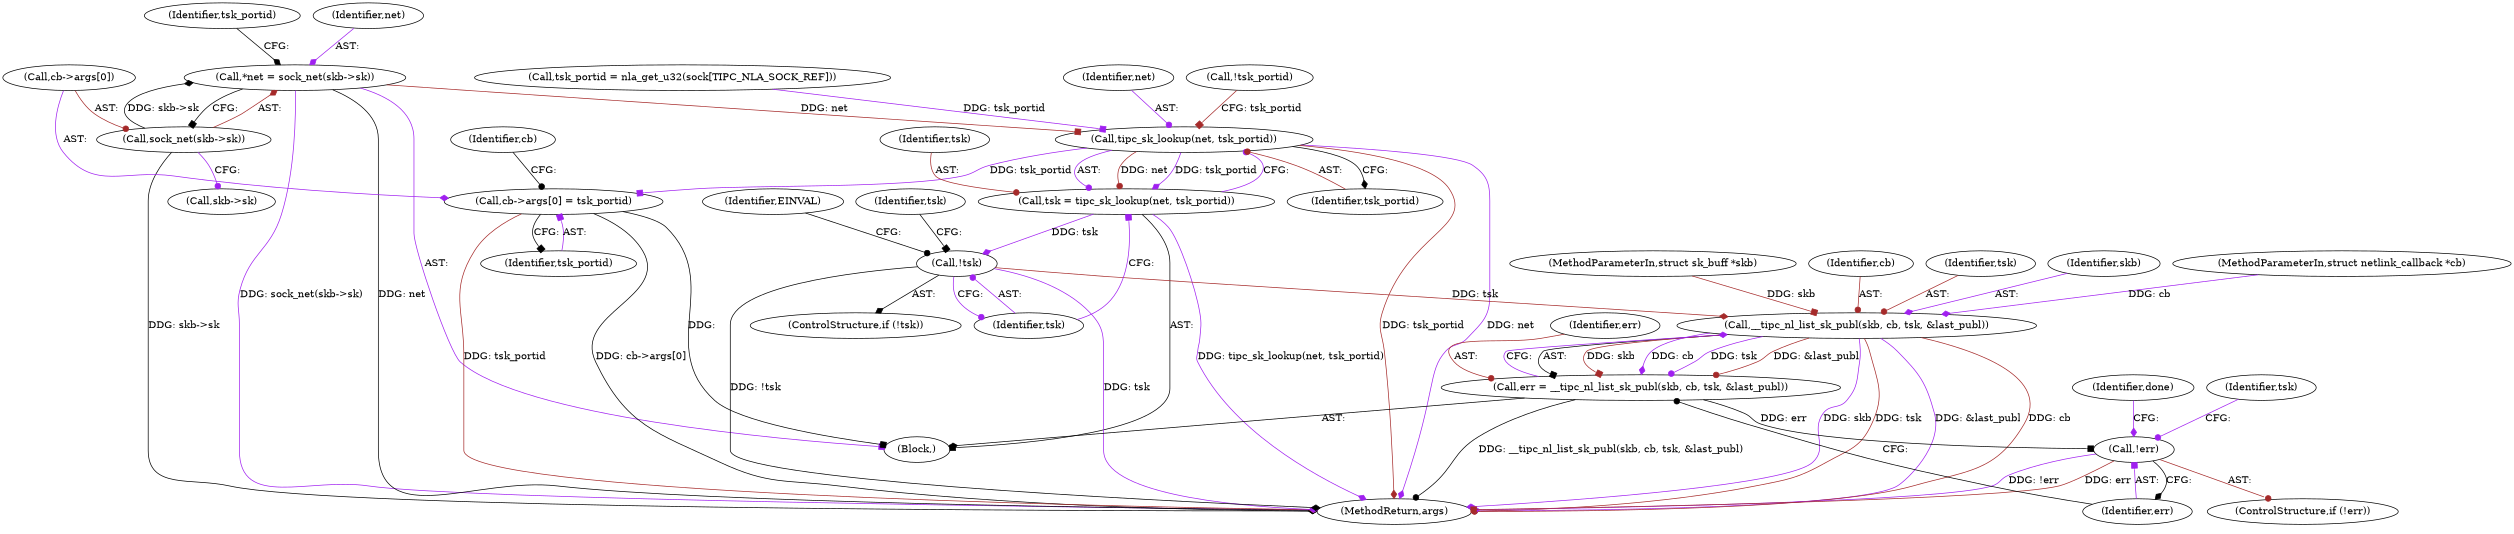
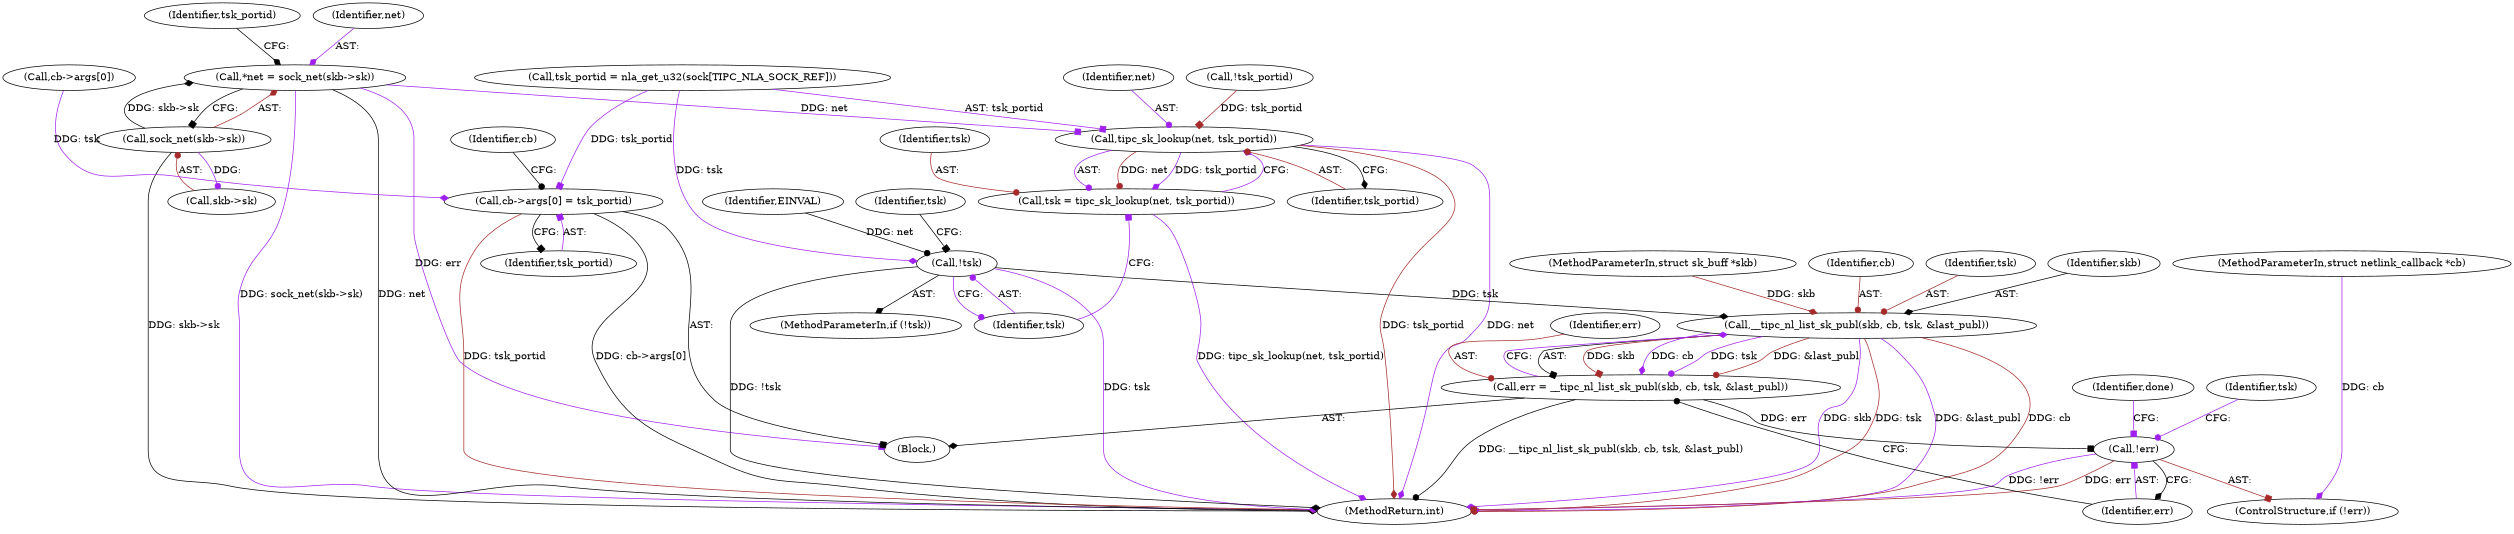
(730, 108) -> (730, 108)
(1004, 109) -> (1004, 109)
(1261, 109) -> (1261, 109)
(95, 114) -> (183, 182)
(77, 140) -> (77, 140)
(229, 171) -> (229, 171)
(1256, 180) -> (1256, 180)
(868, 185) -> (593, 125)
(1042, 232) -> (736, 235)
(890, 233) -> (890, 233)
(438, 264) -> (438, 264)
(1990, 292) -> (1990, 292)
(1357, 293) -> (1357, 293)
(1751, 293) -> (1751, 293)
(2104, 294) -> (2342, 387)
(703, 326) -> (703, 326)
(856, 326) -> (856, 326)
(1157, 408) -> none
(2134, 415) -> (2134, 415)
(2212, 478) -> (2212, 478)
(1394, 512) -> (1394, 512)
